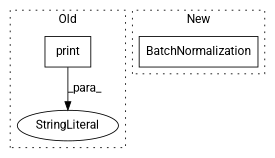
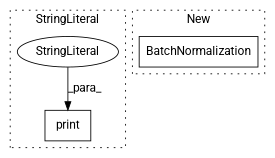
(68, 20) -> (68, 20)
(68, 84) -> (68, 84)
